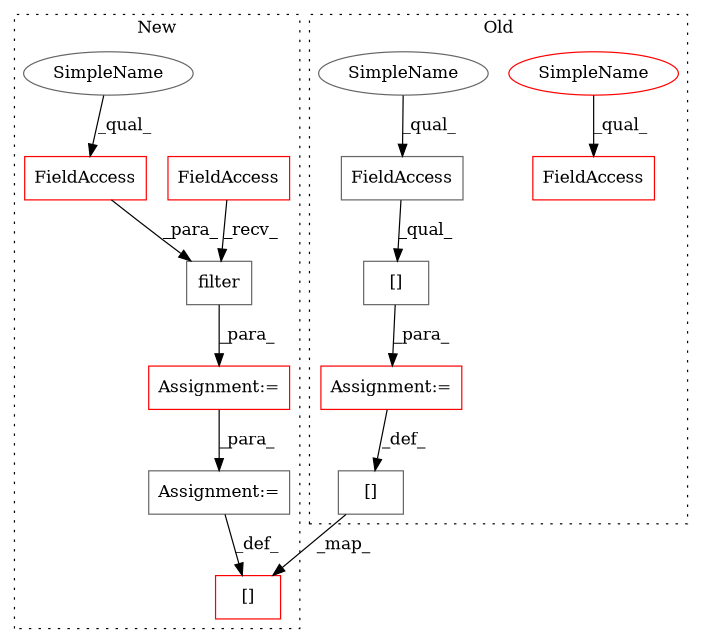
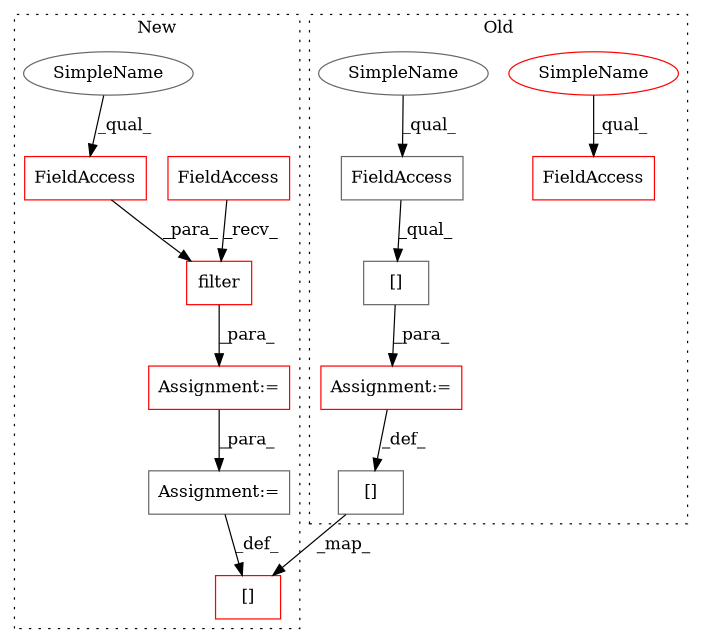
(219, 283) -> (219, 283)
